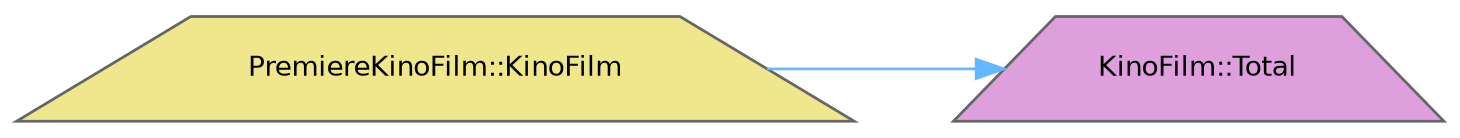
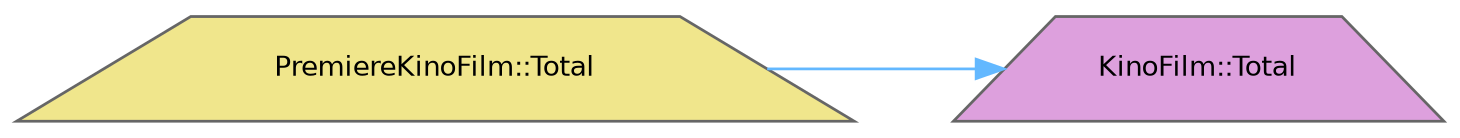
(435, 69) -> (435, 69)
